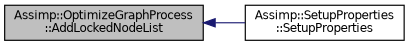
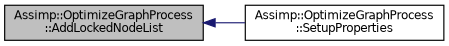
(325, 23) -> (345, 23)
